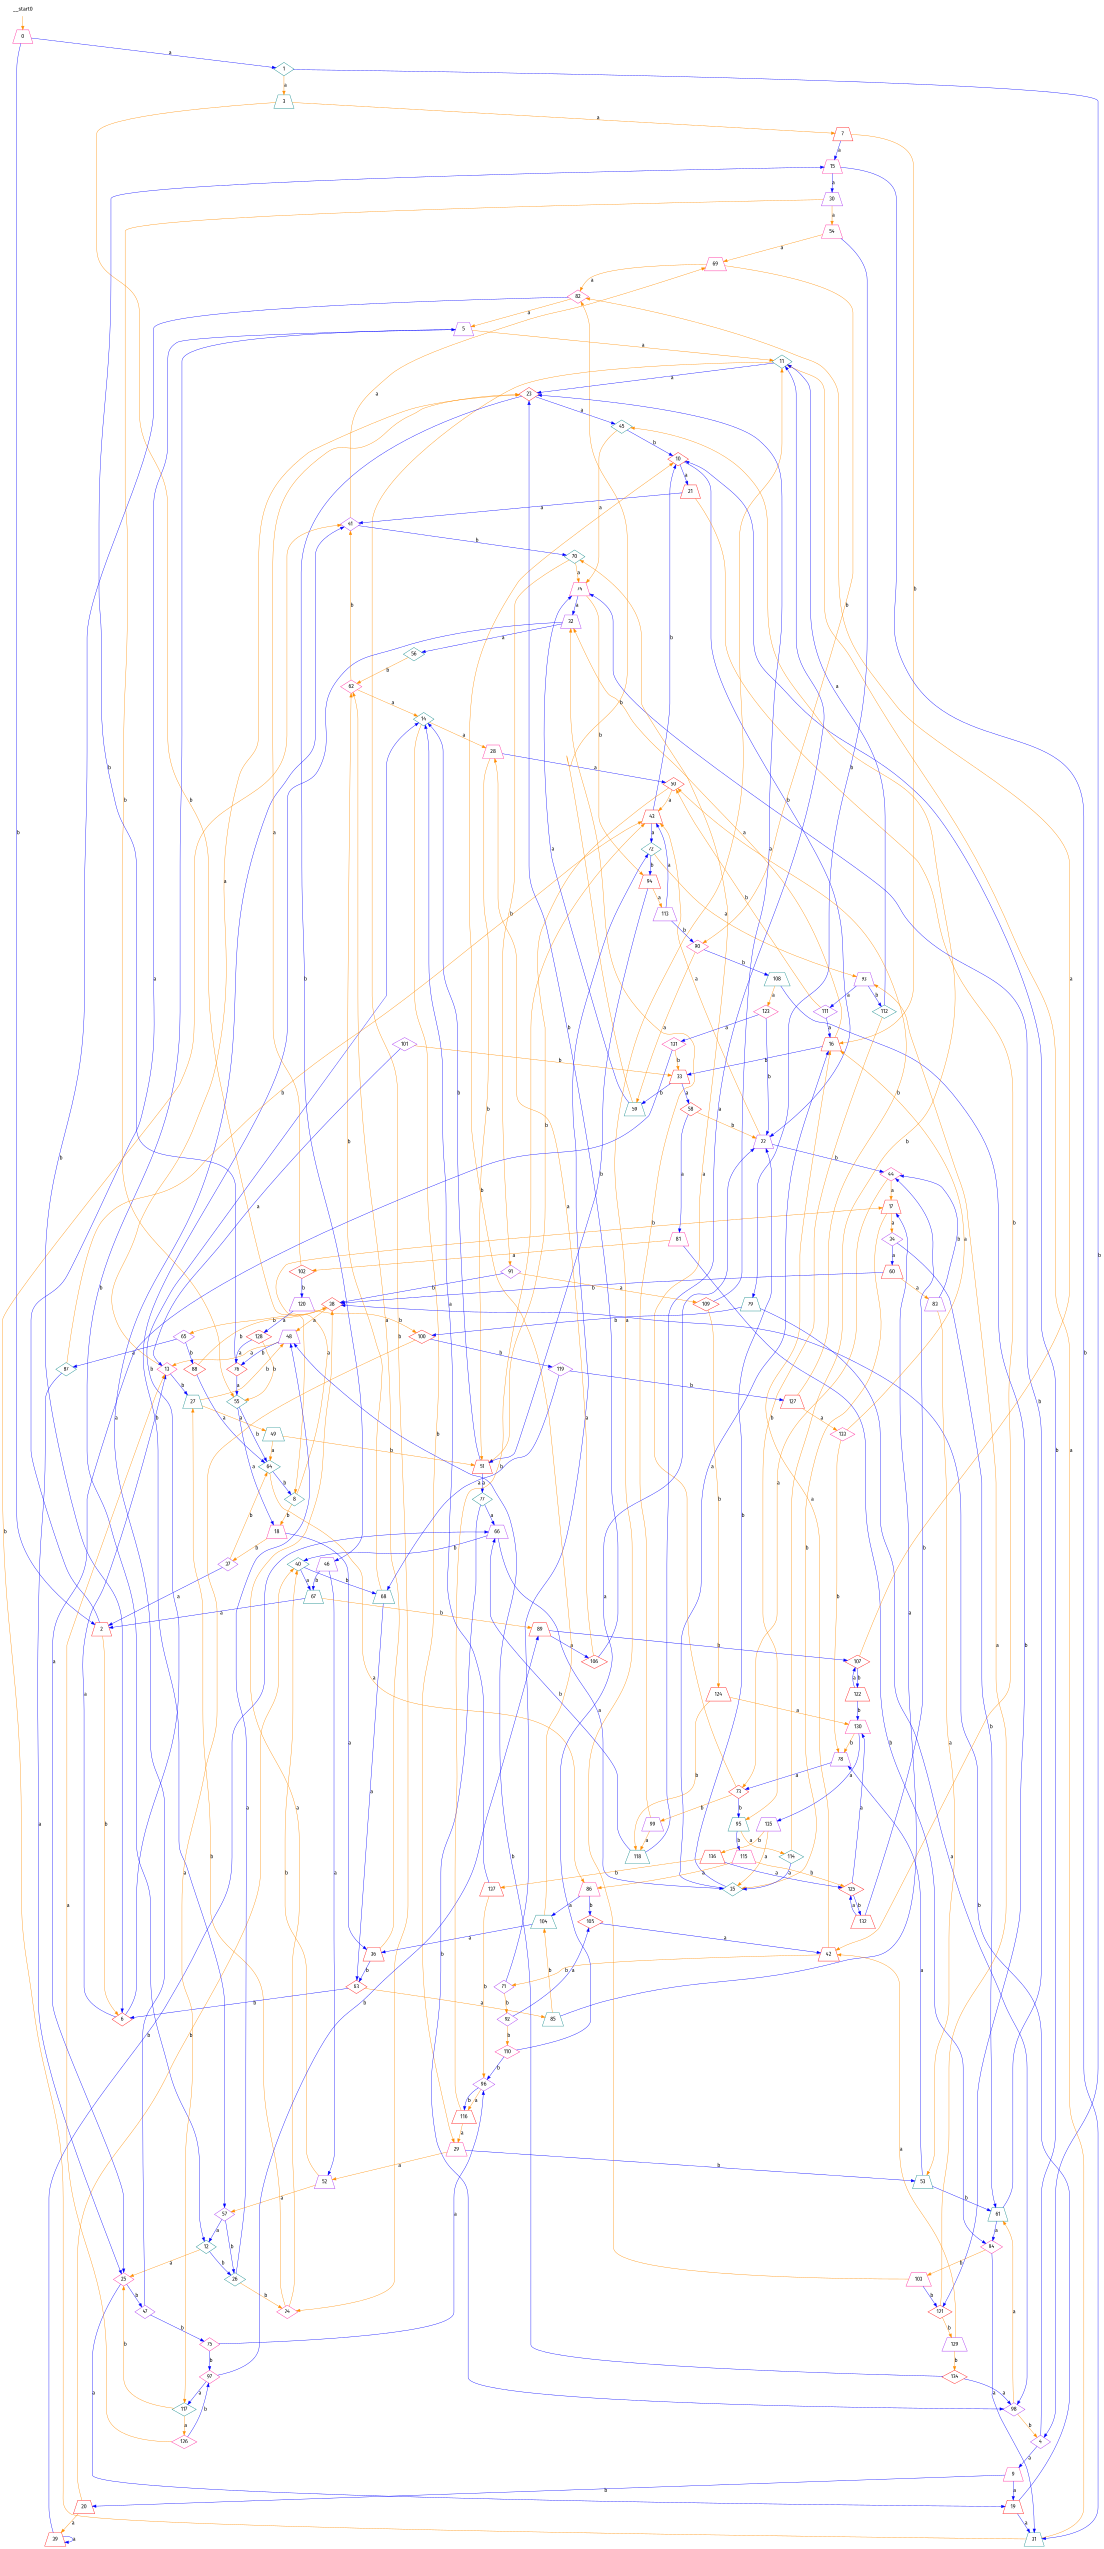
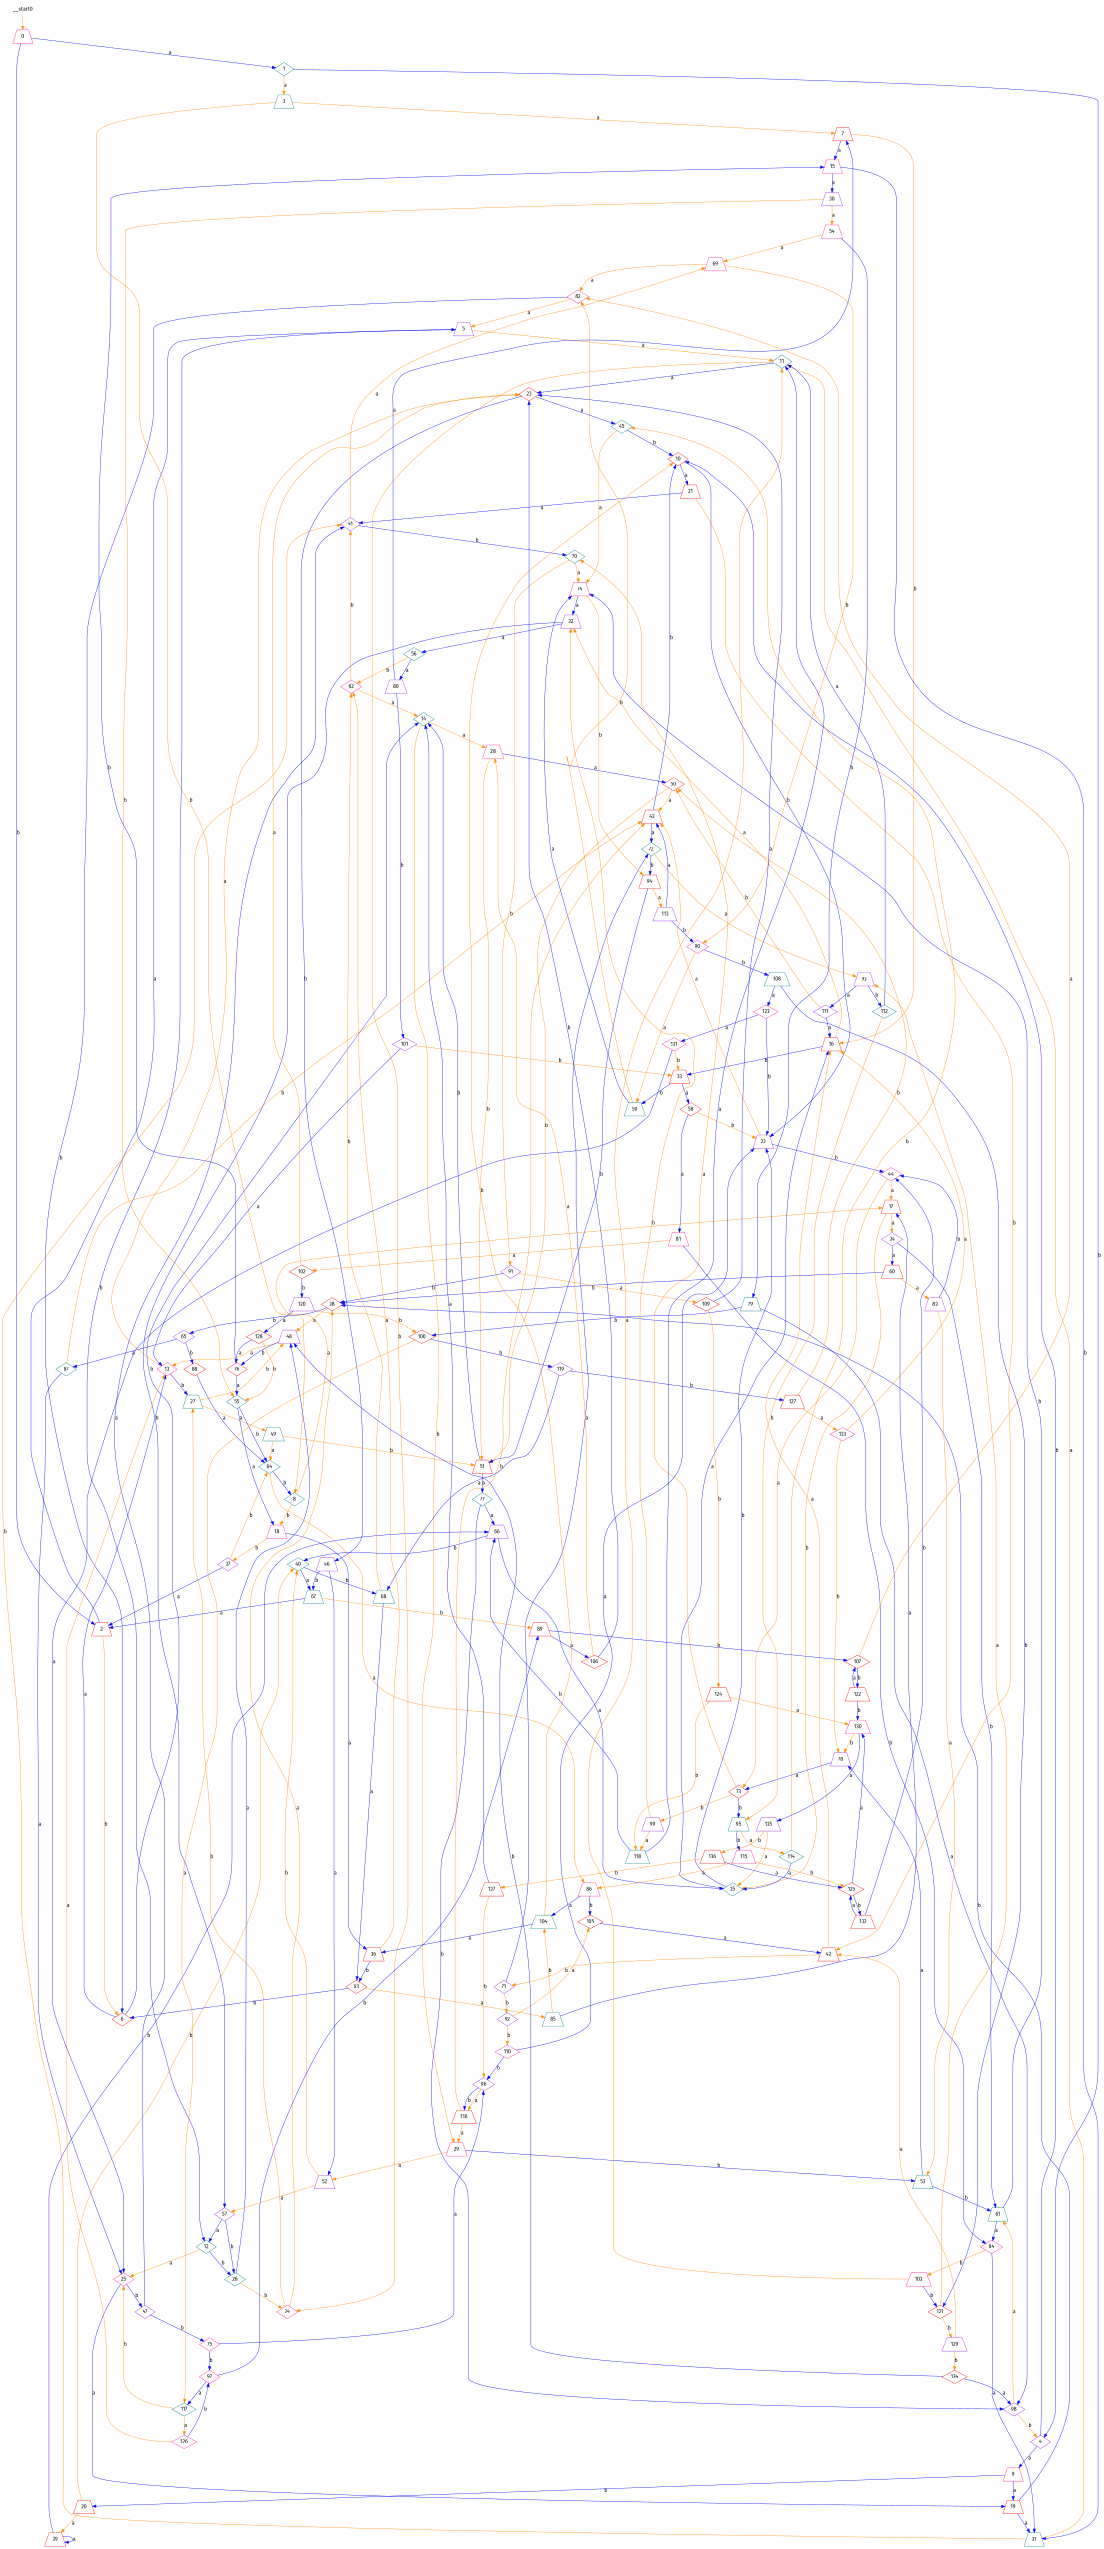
none -> (396, 687)
(772, 994) -> (772, 994)
(260, 1320) -> (260, 1320)
(254, 1324) -> none
(560, 1982) -> (560, 1982)
